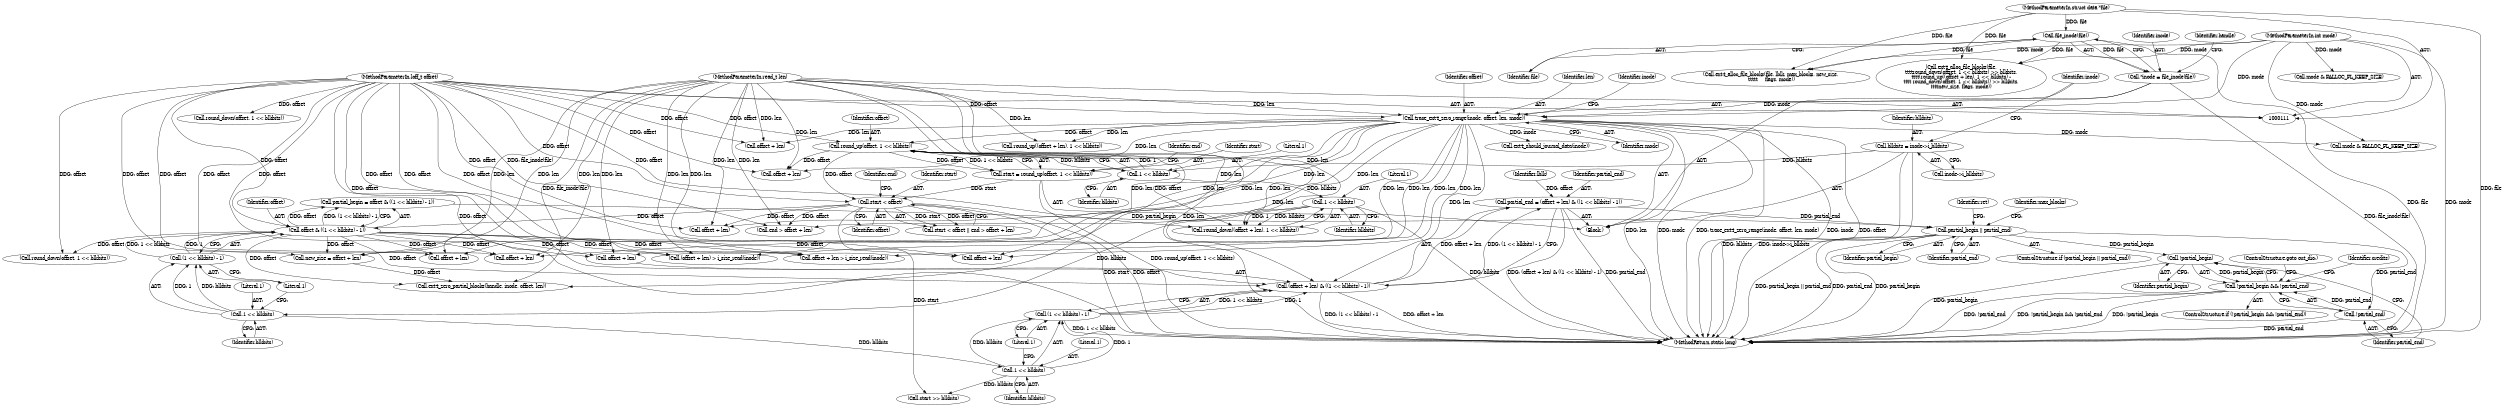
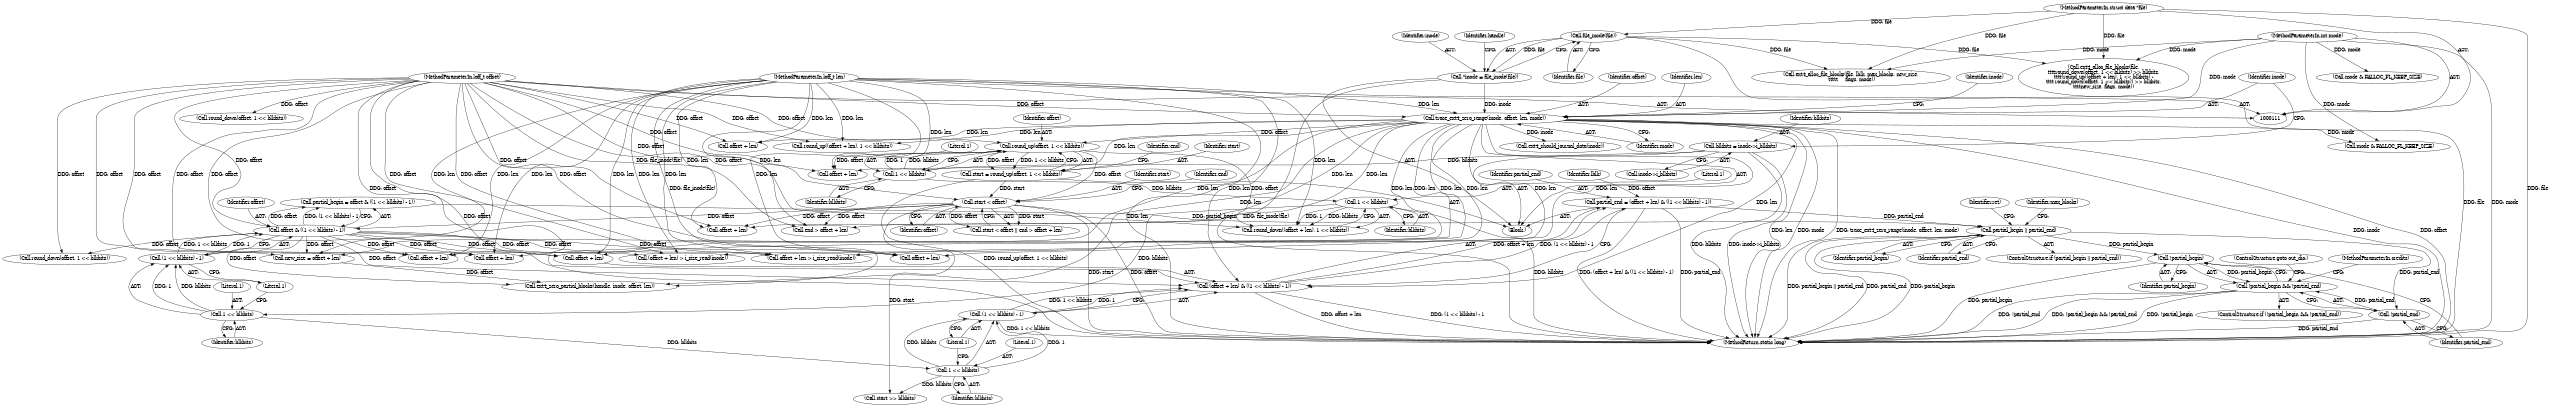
(750, 78) -> (809, 78)
none -> (650, 107)
(2369, 259) -> (2376, 259)
